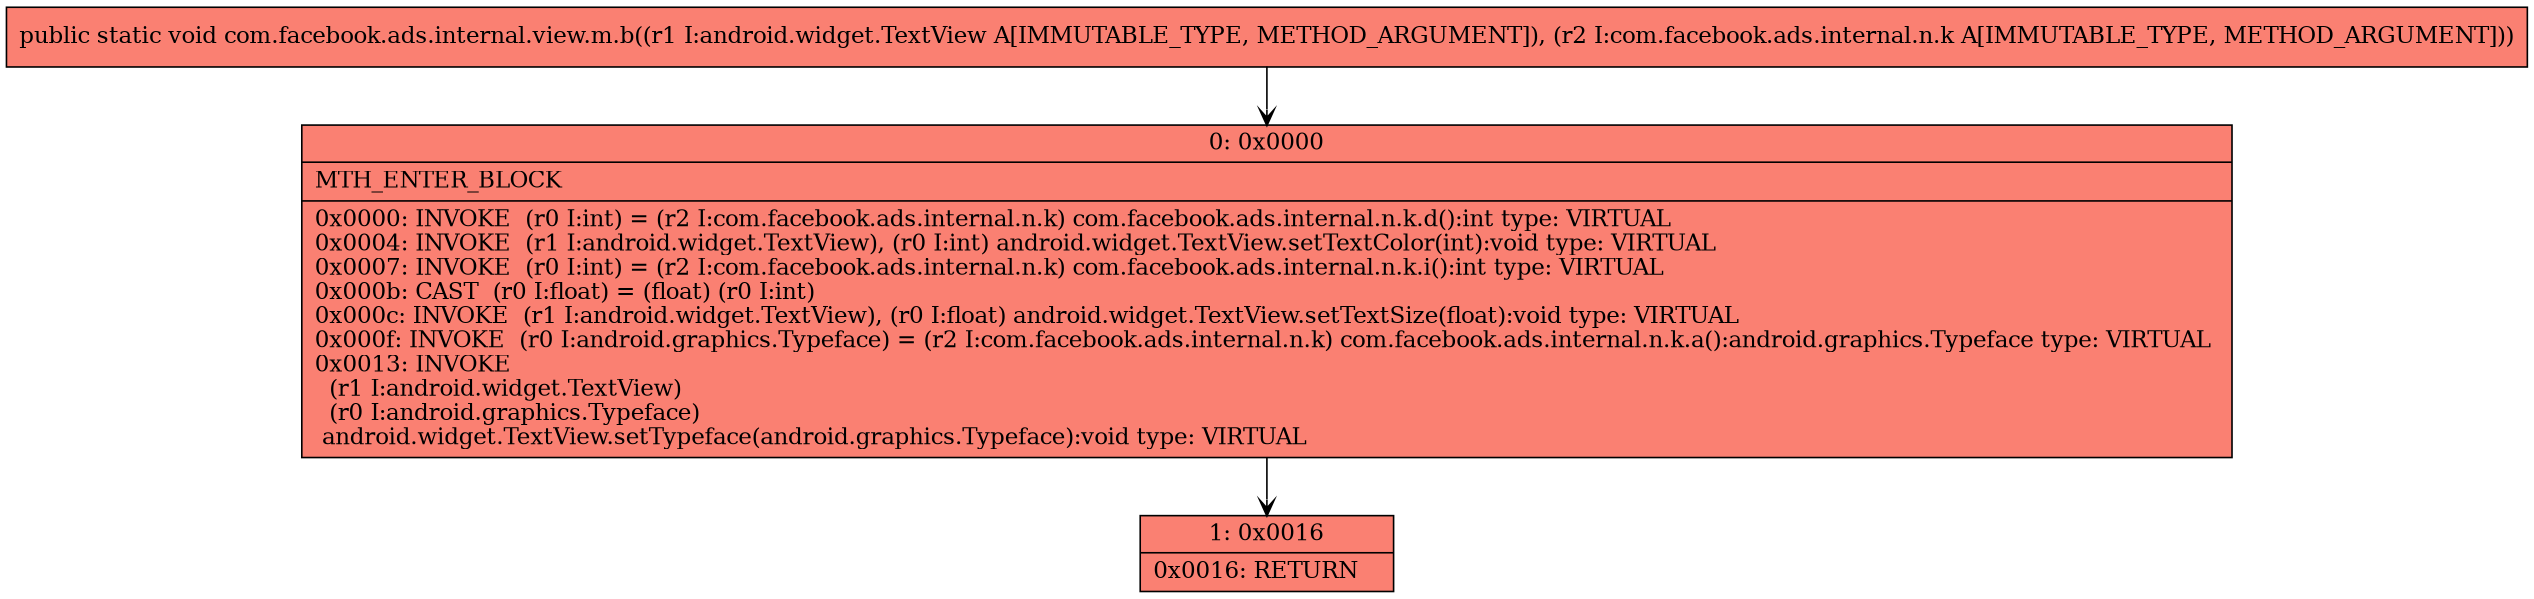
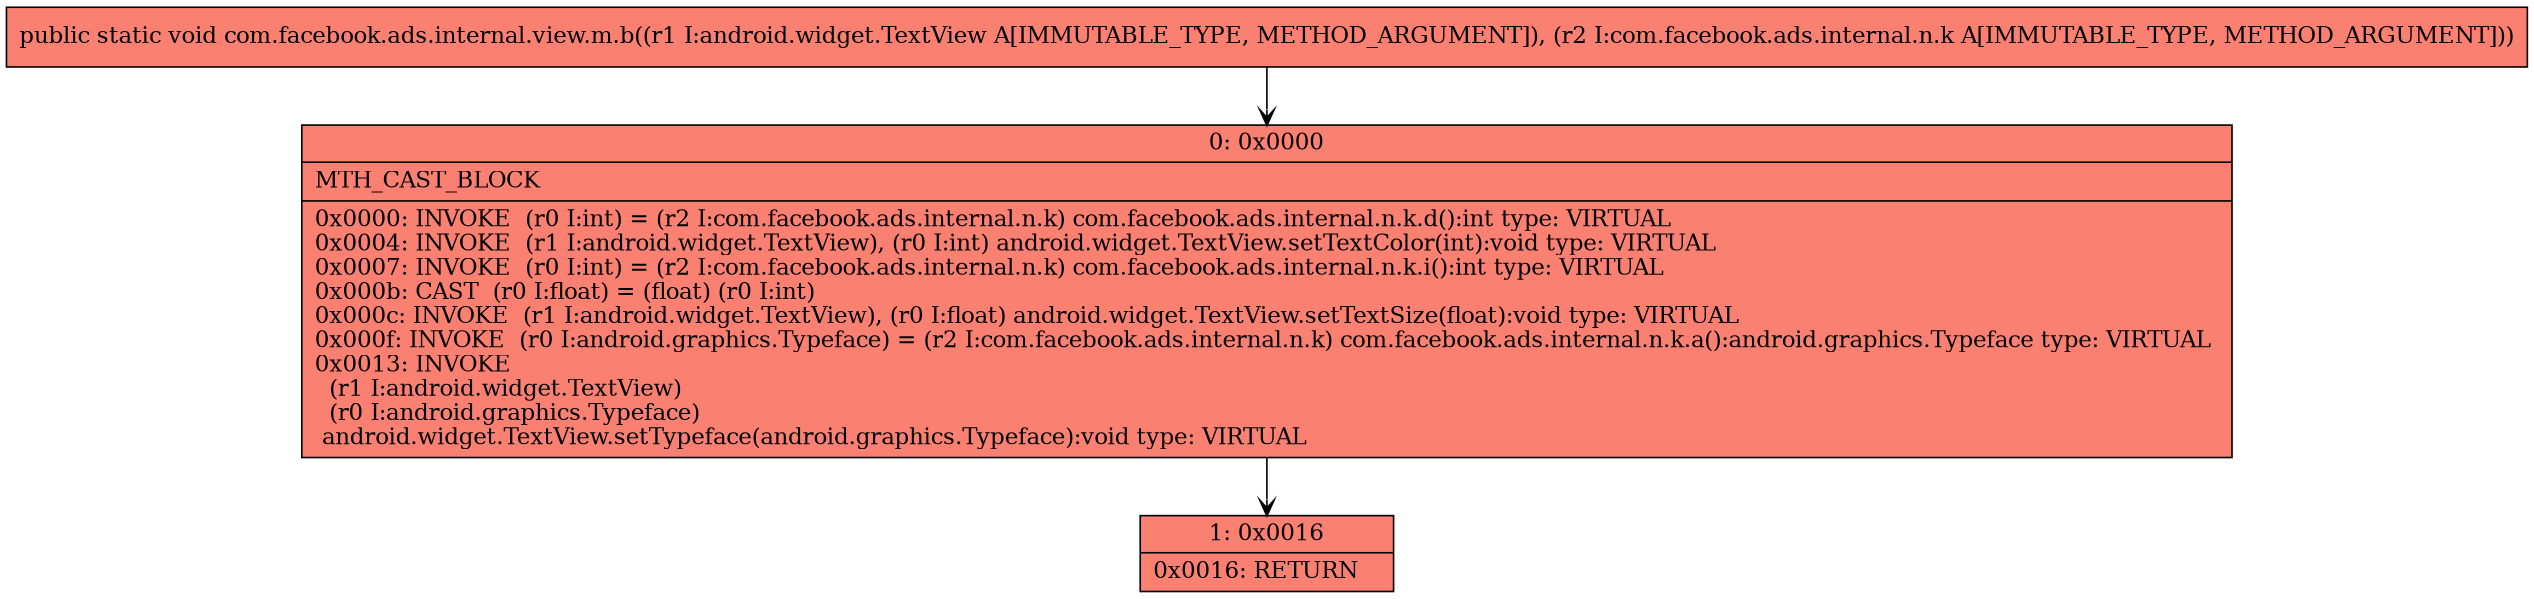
(439, 181) -> (428, 181)
